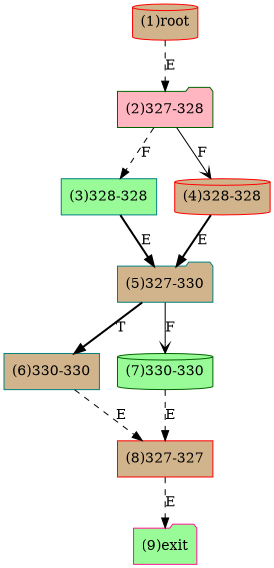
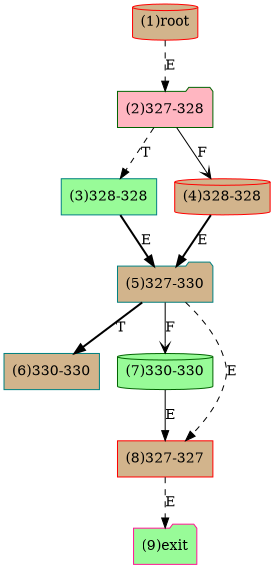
(146, 153) -> (146, 153)
(165, 410) -> (165, 410)
(104, 412) -> (226, 366)
